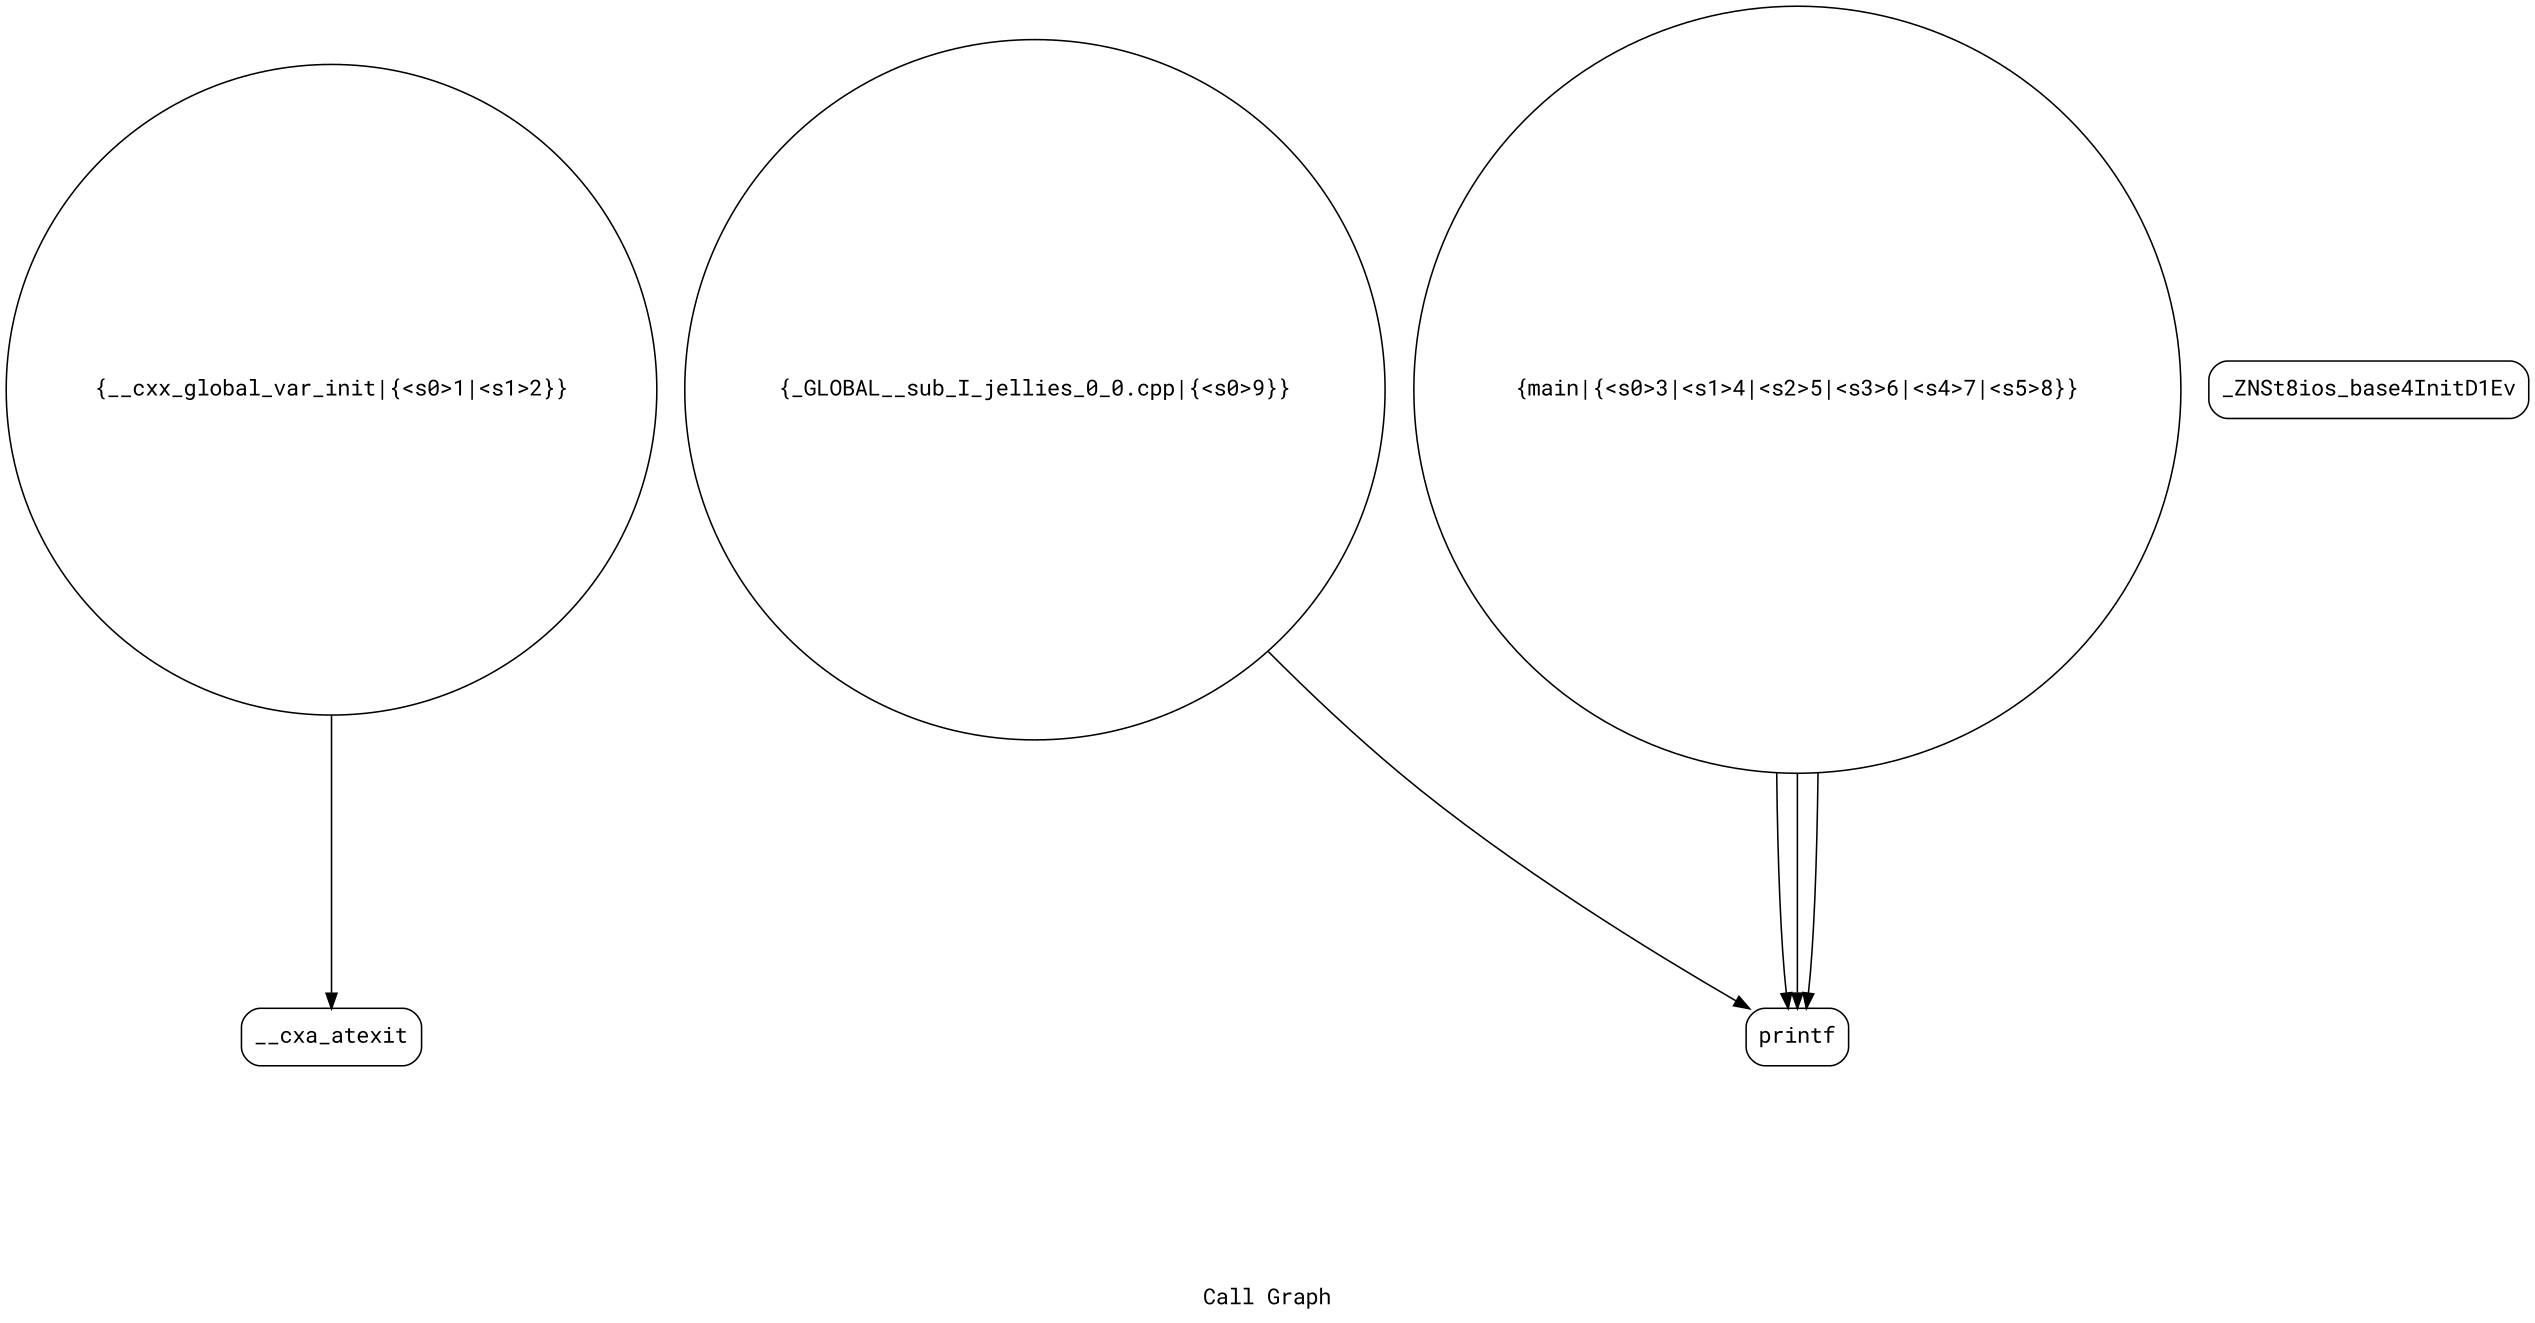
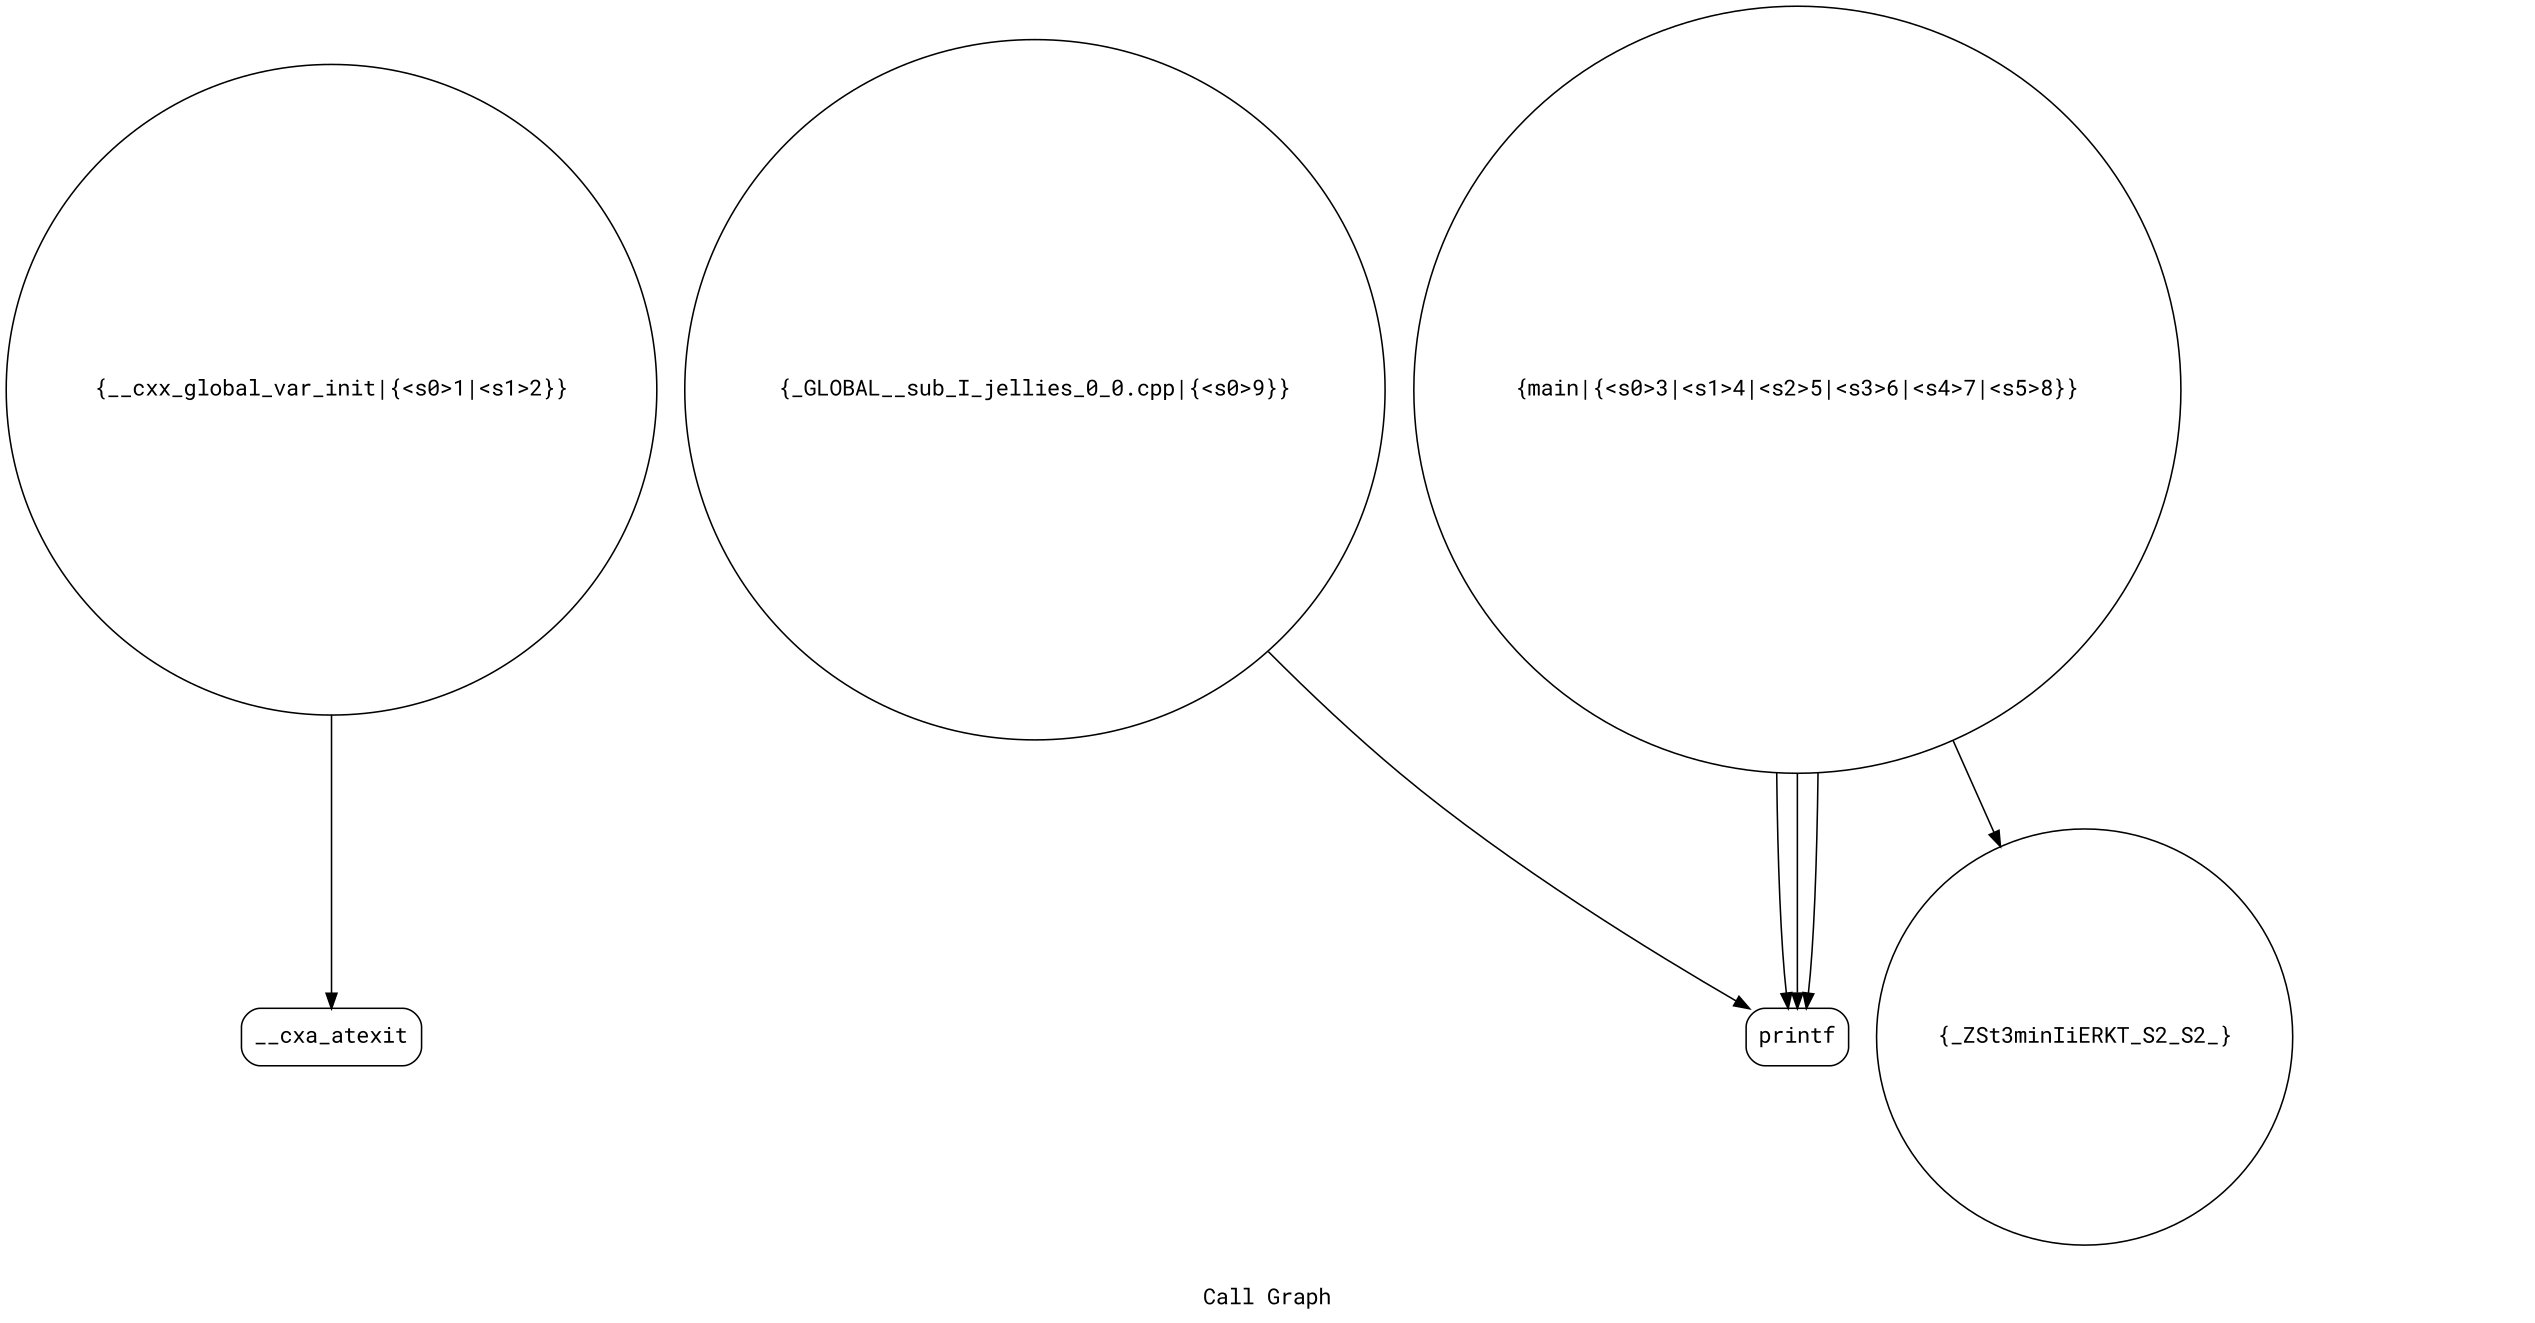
(2369, 390) -> none
none -> (2085, 1037)
